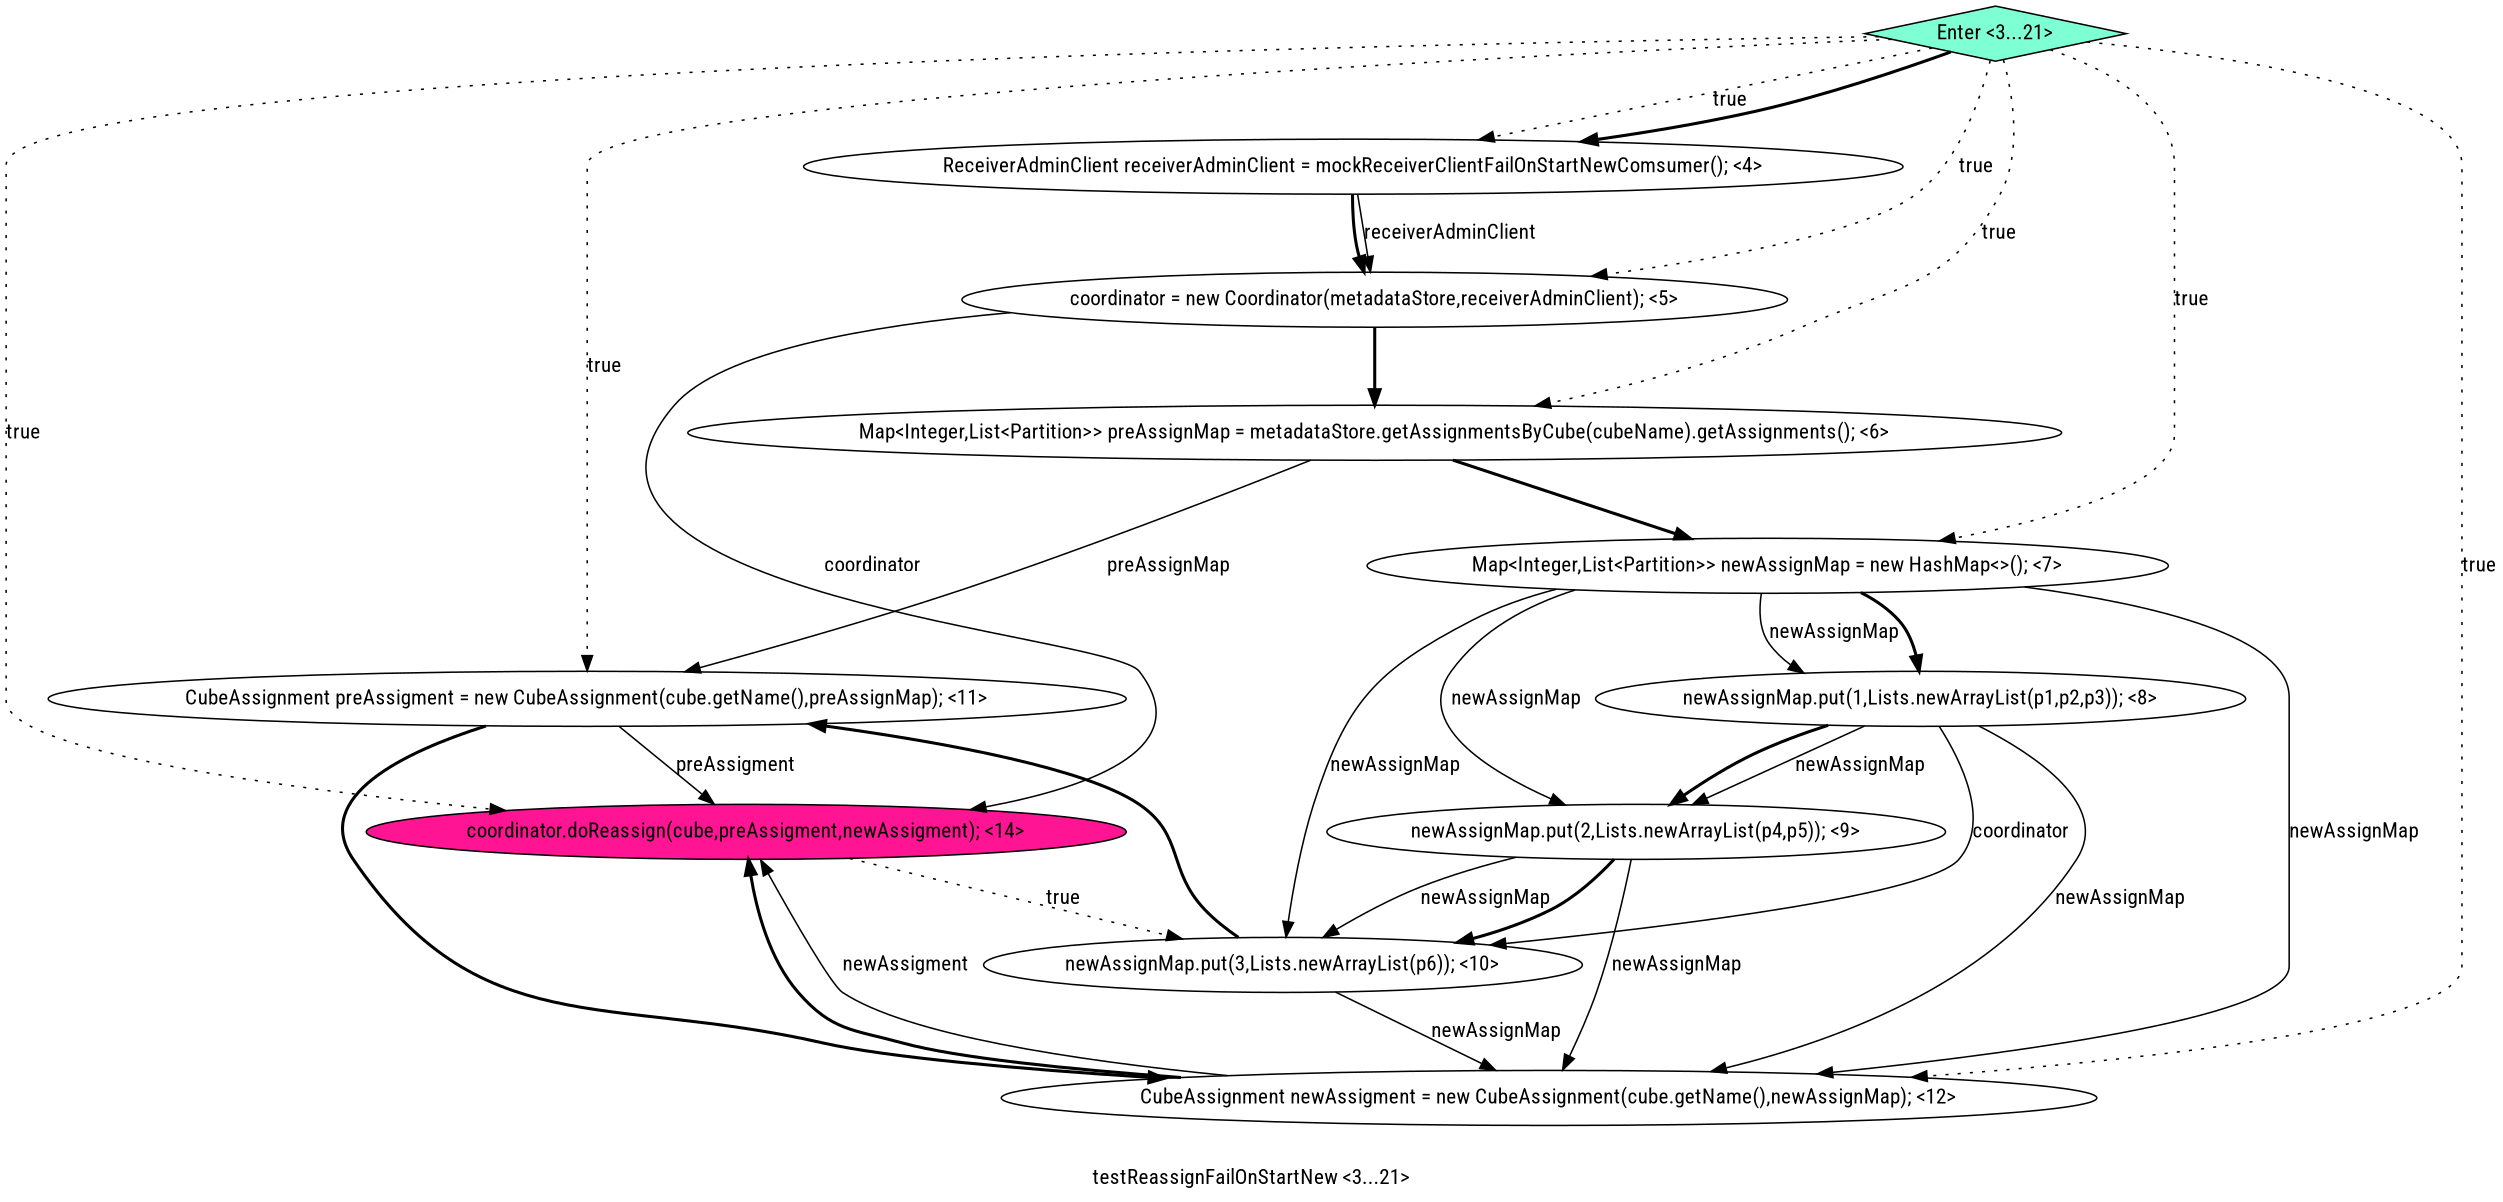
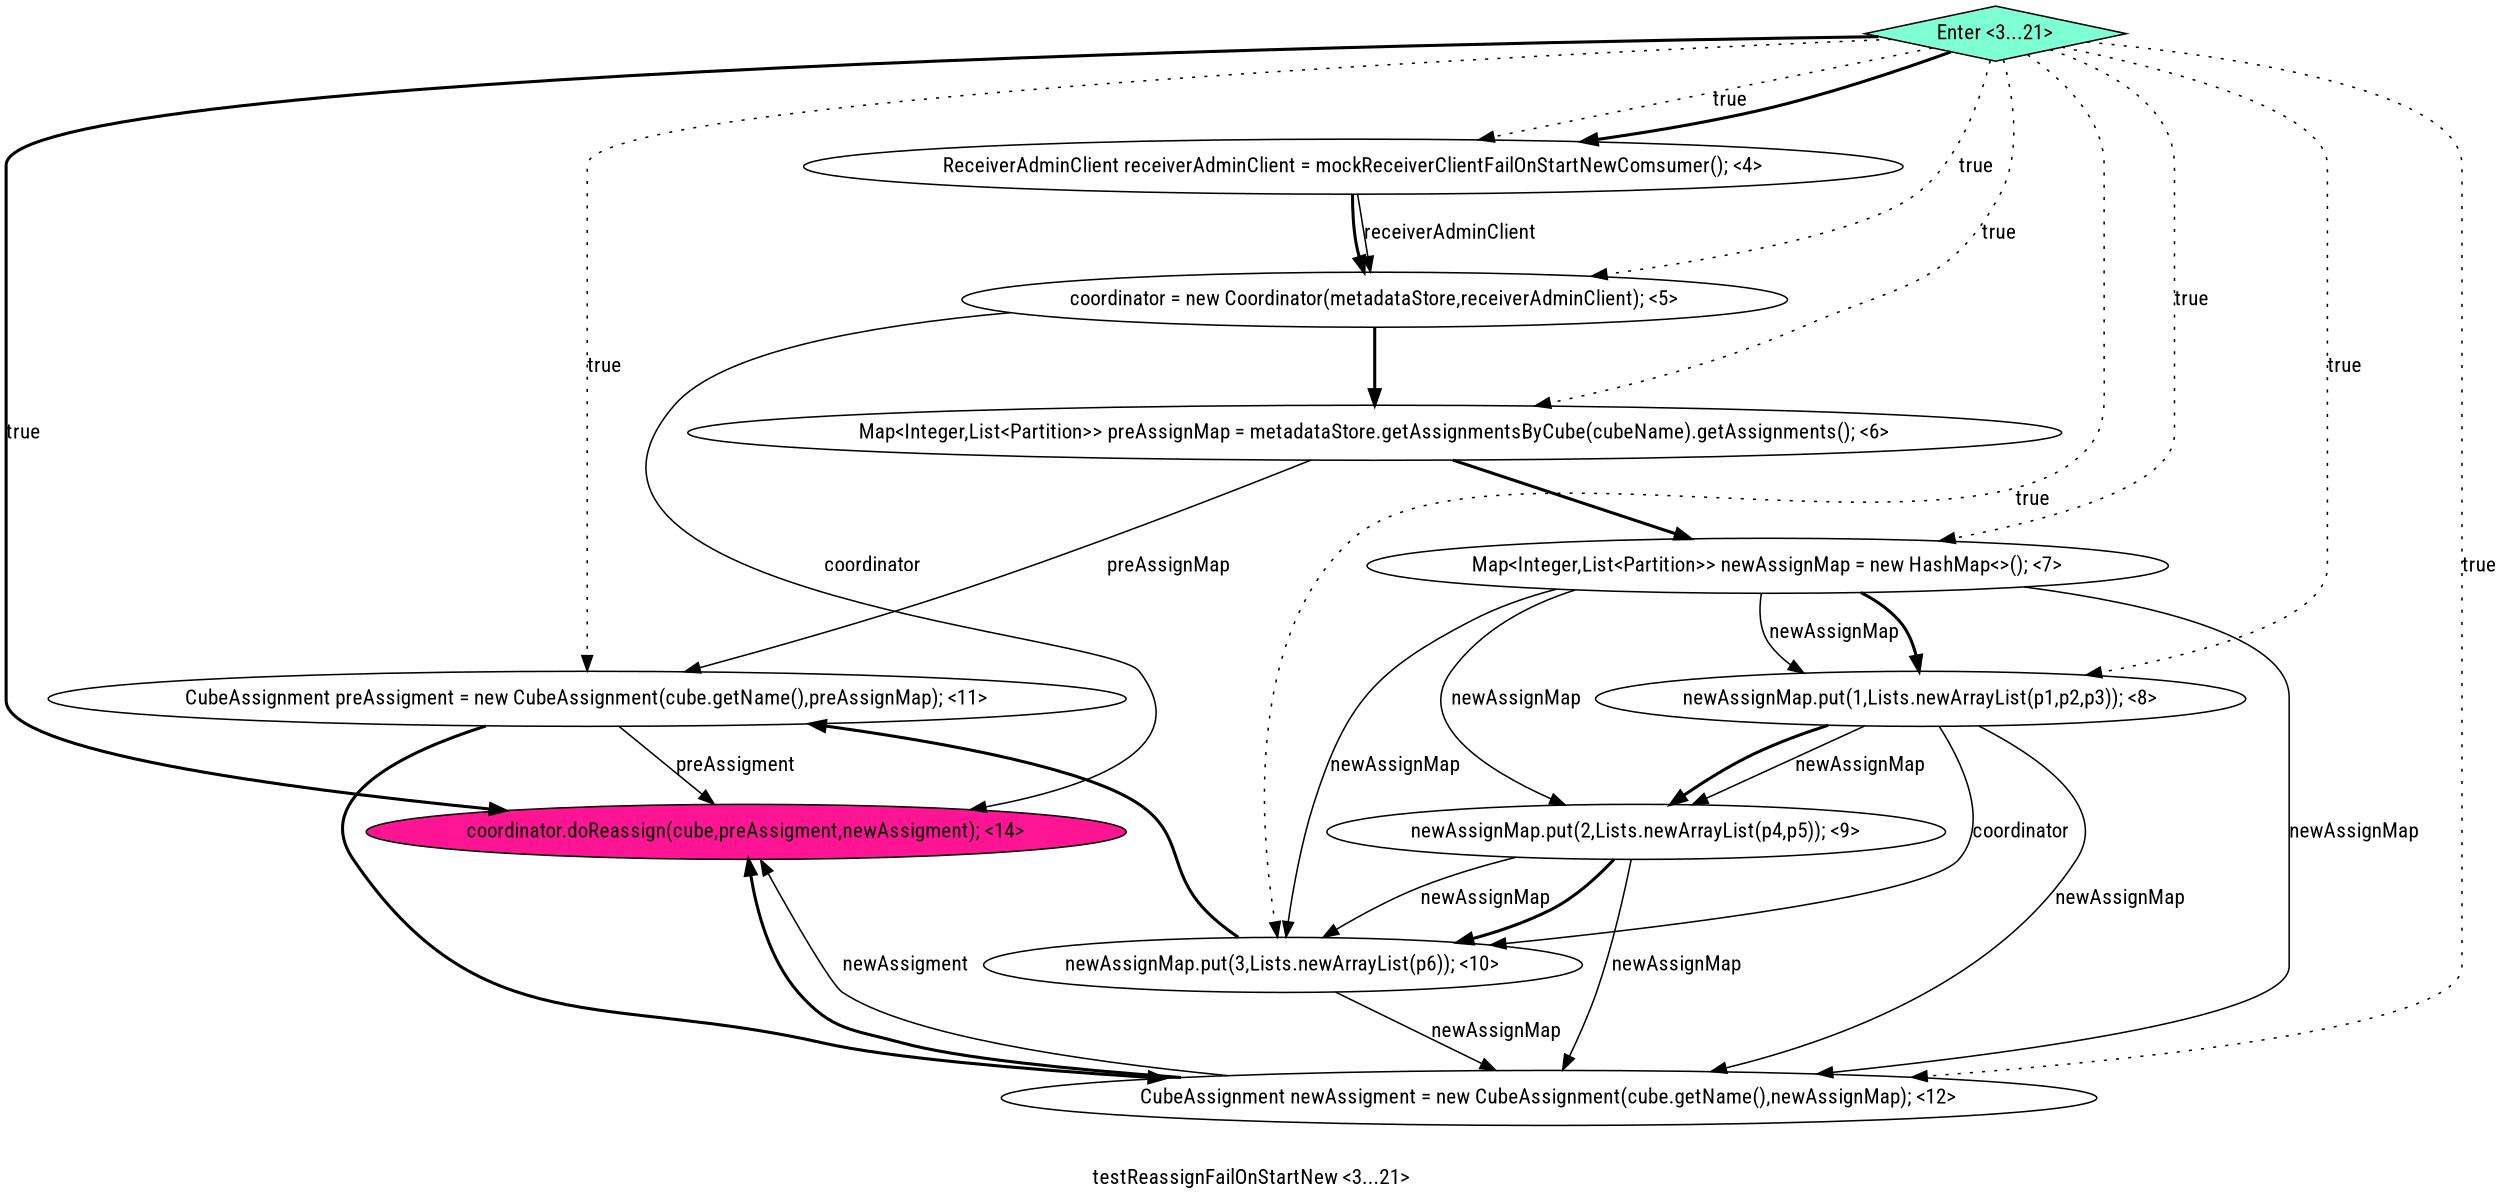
(418, 91) -> (418, 91)
none -> (2327, 346)
(1008, 897) -> (1732, 498)
